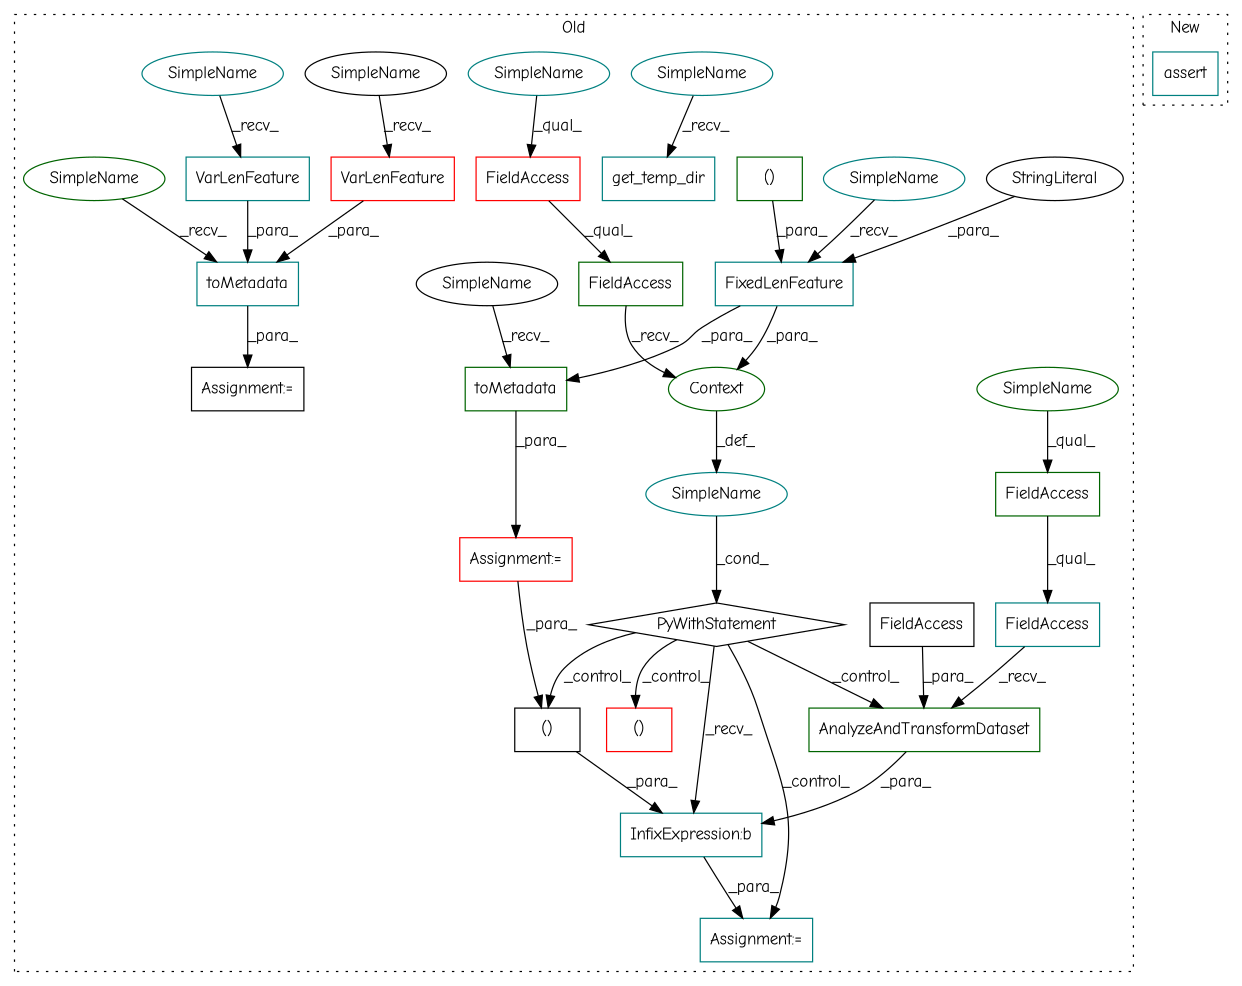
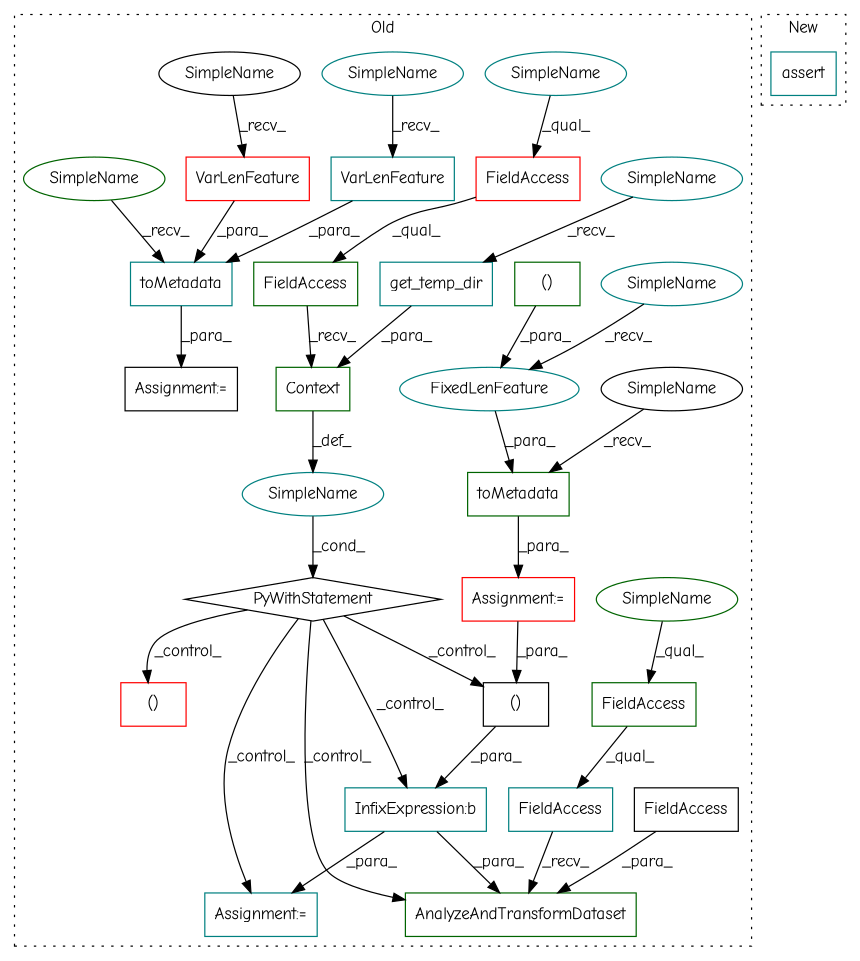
(1055, 179) -> none
(784, 284) -> (489, 389)
(764, 335) -> (379, 333)
(717, 389) -> (313, 389)
(729, 730) -> (410, 704)
(846, 797) -> (464, 858)
